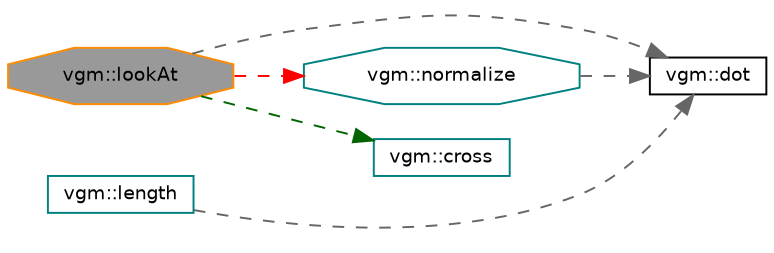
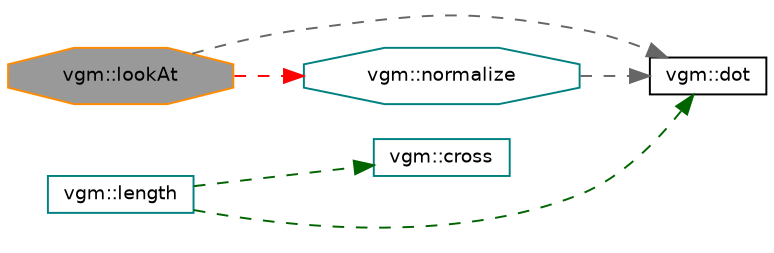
(278, 116) -> (274, 177)
(454, 223) -> (454, 223)
